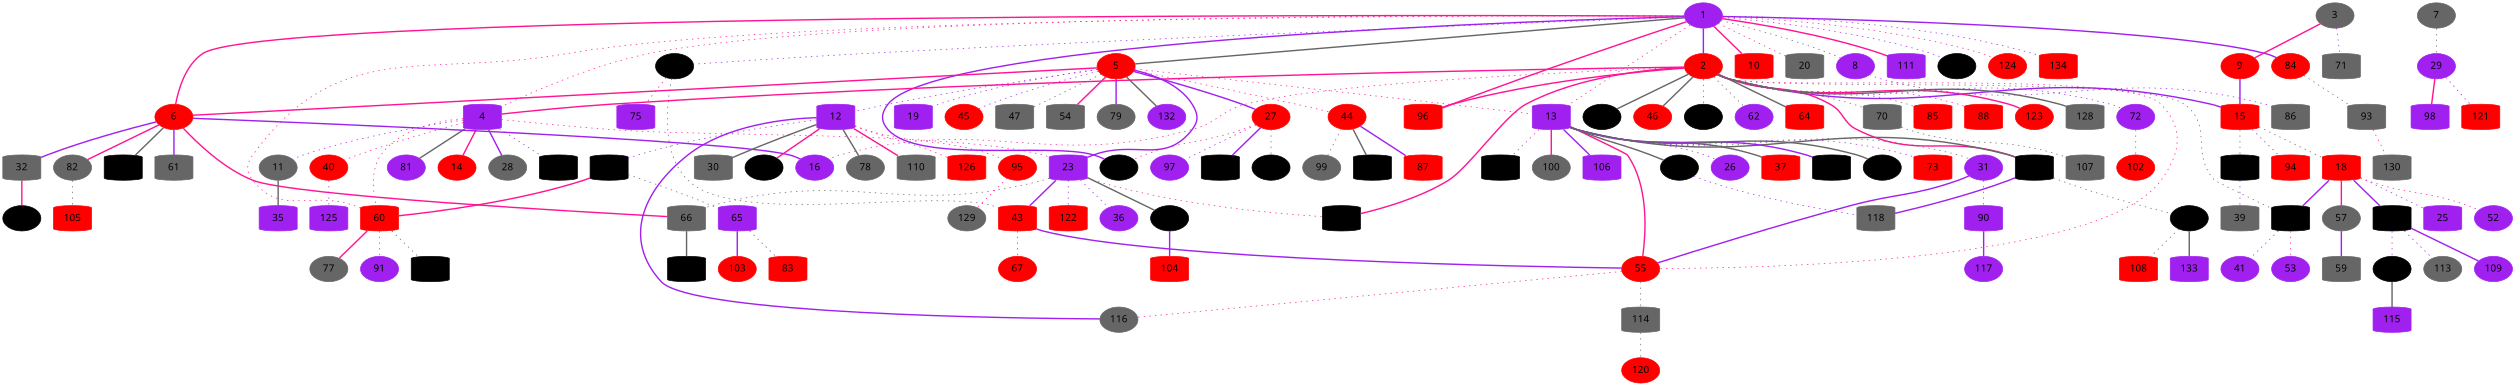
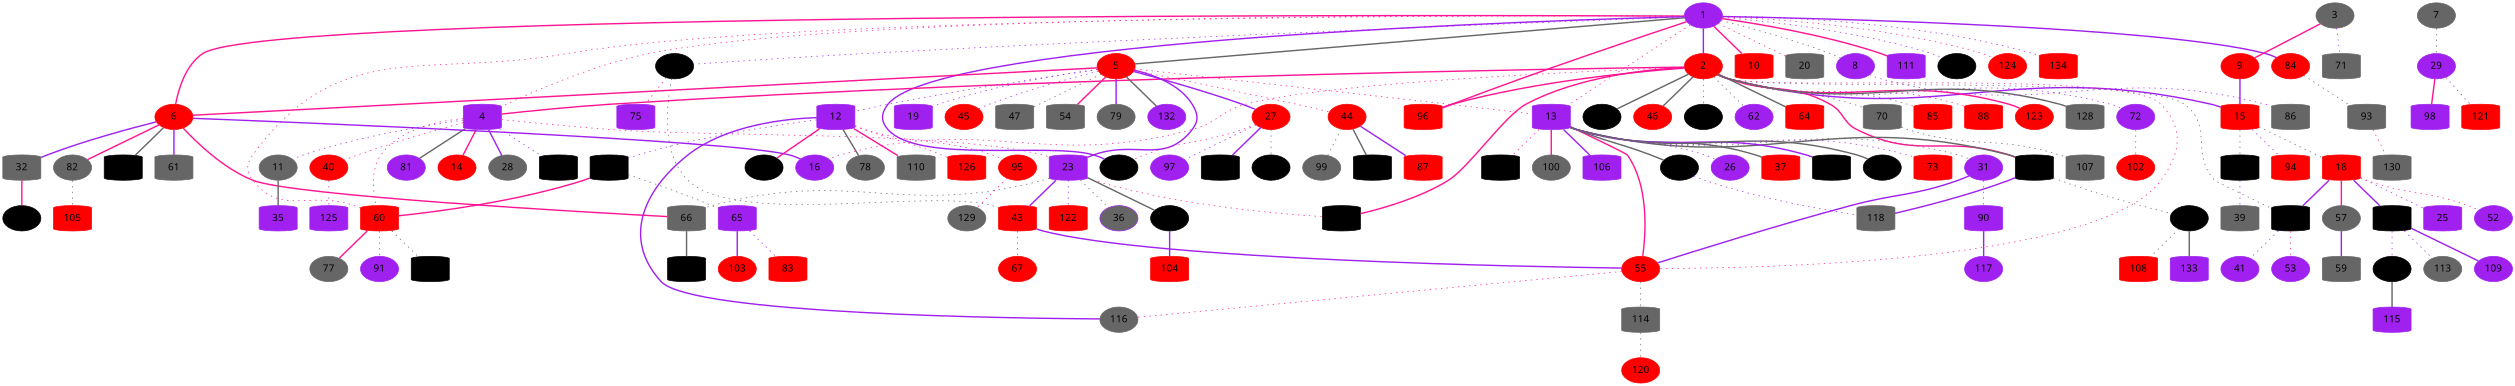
(713, 168) -> none
(1094, 194) -> (1094, 194)
(1119, 218) -> (1119, 218)
